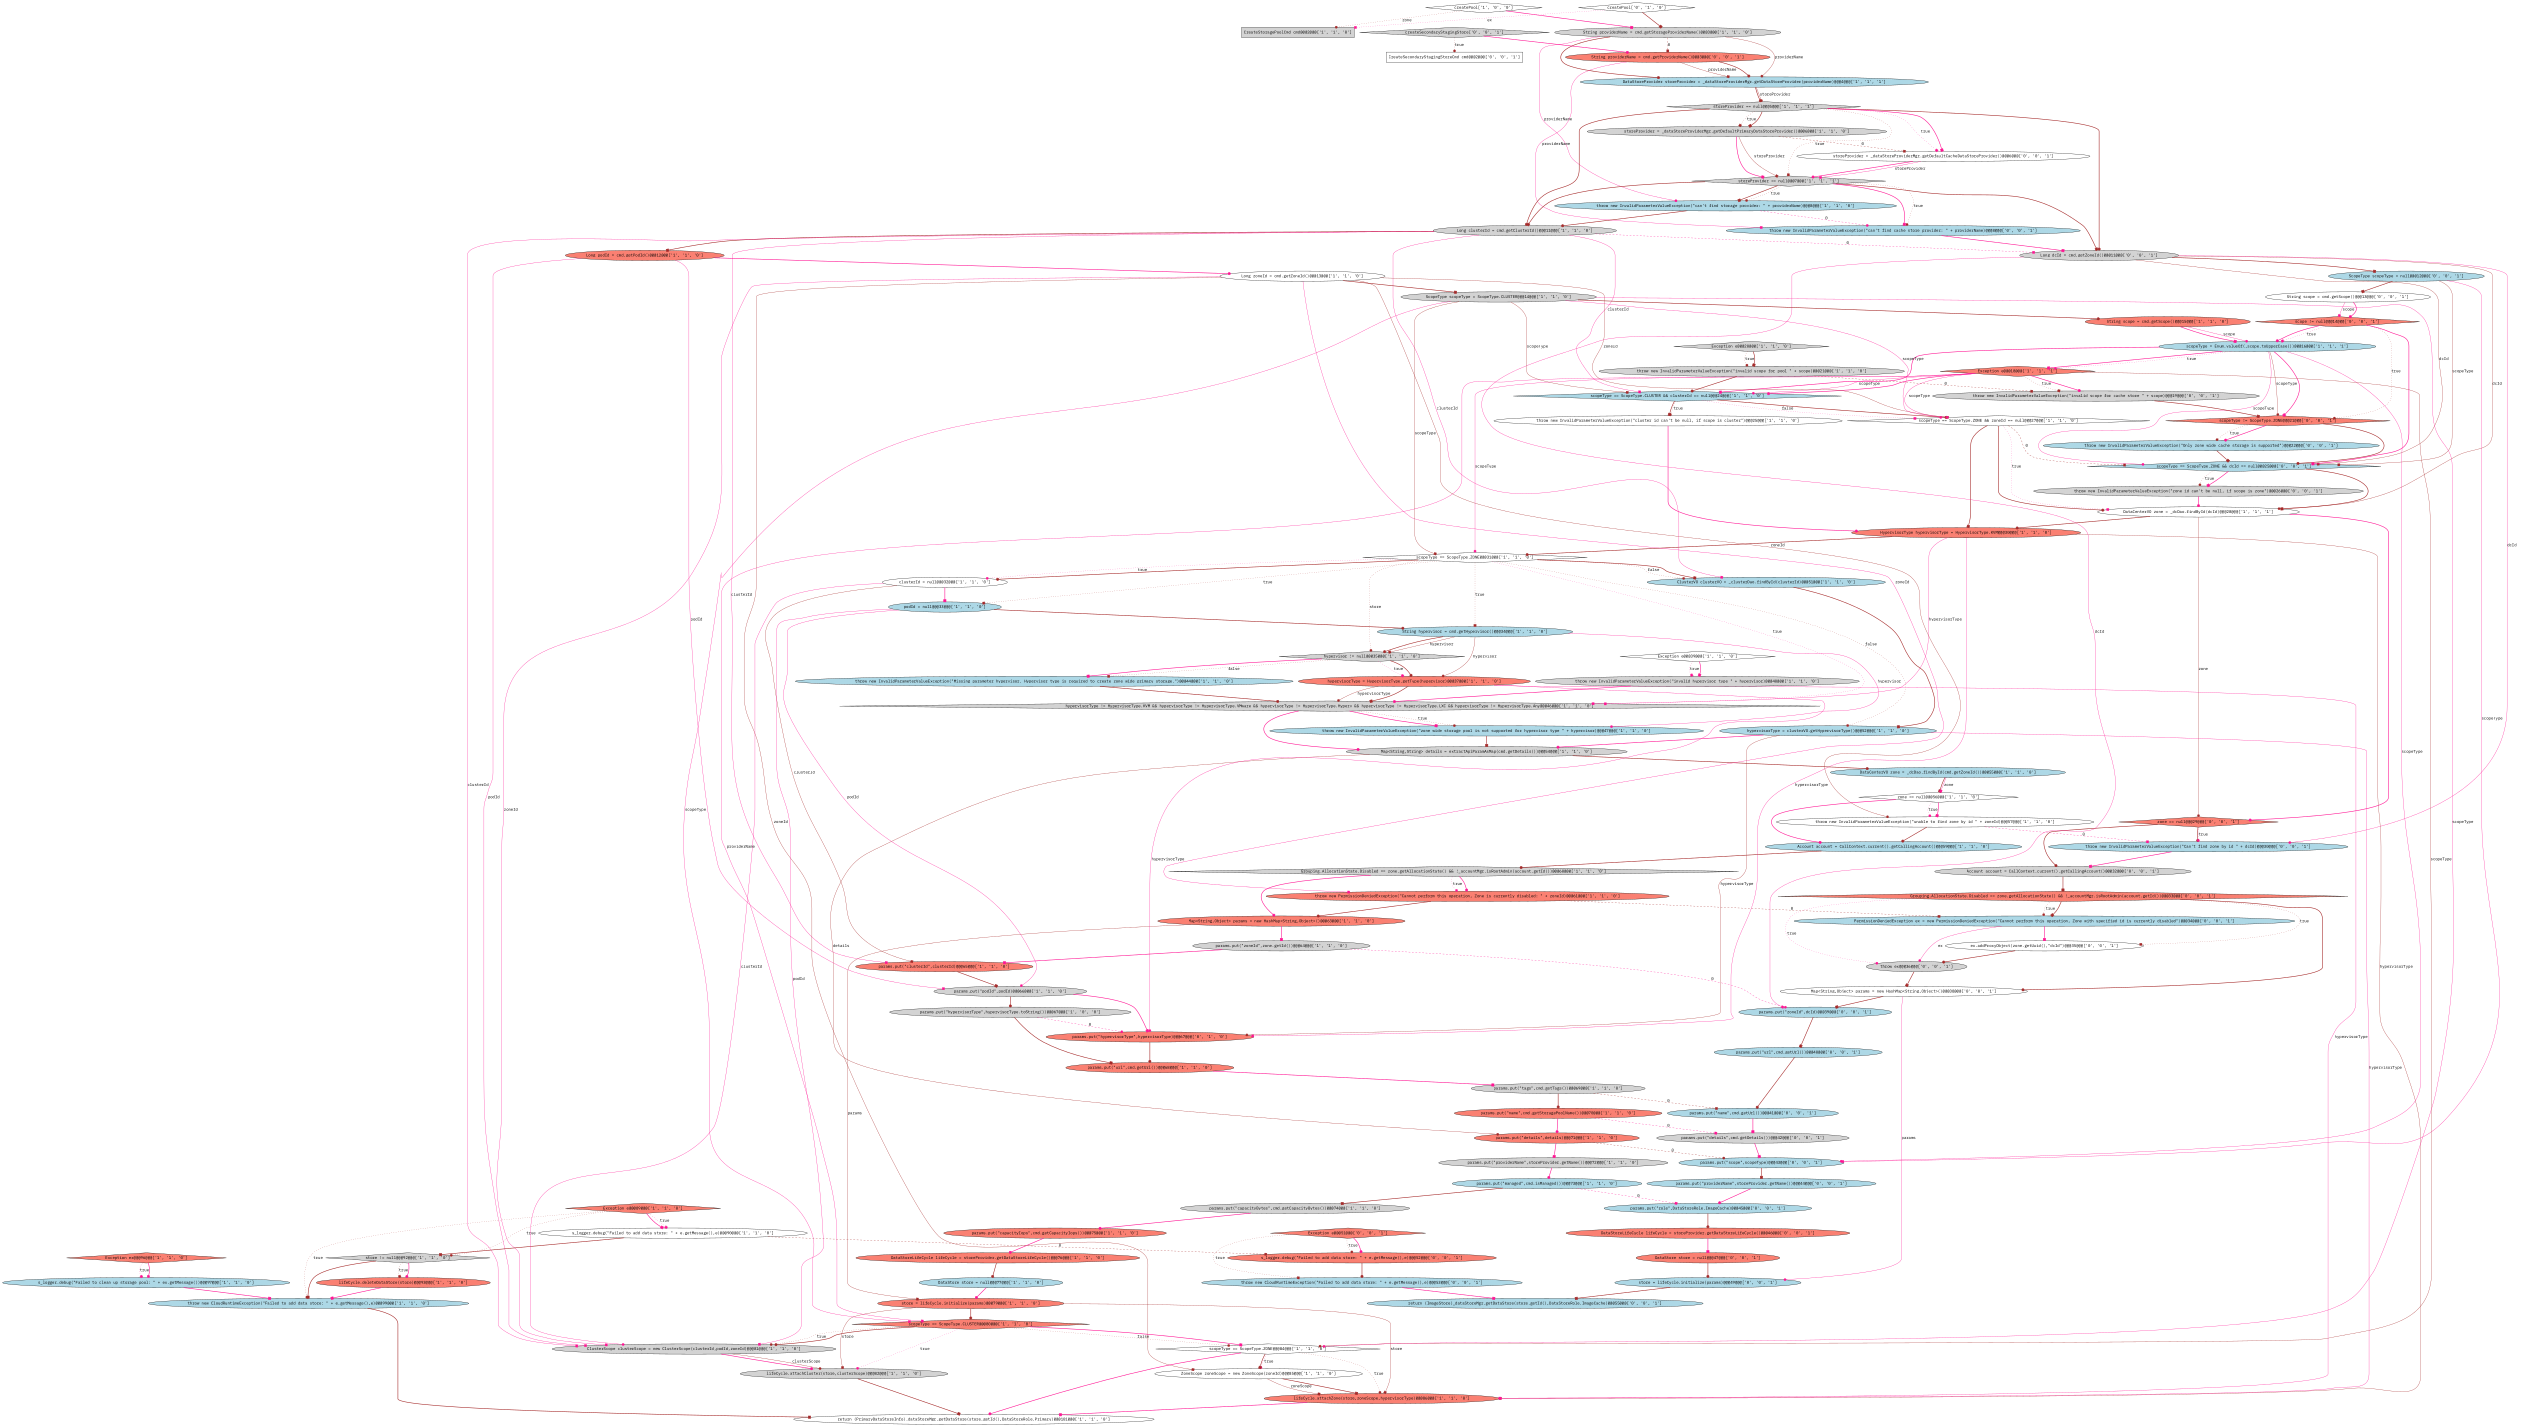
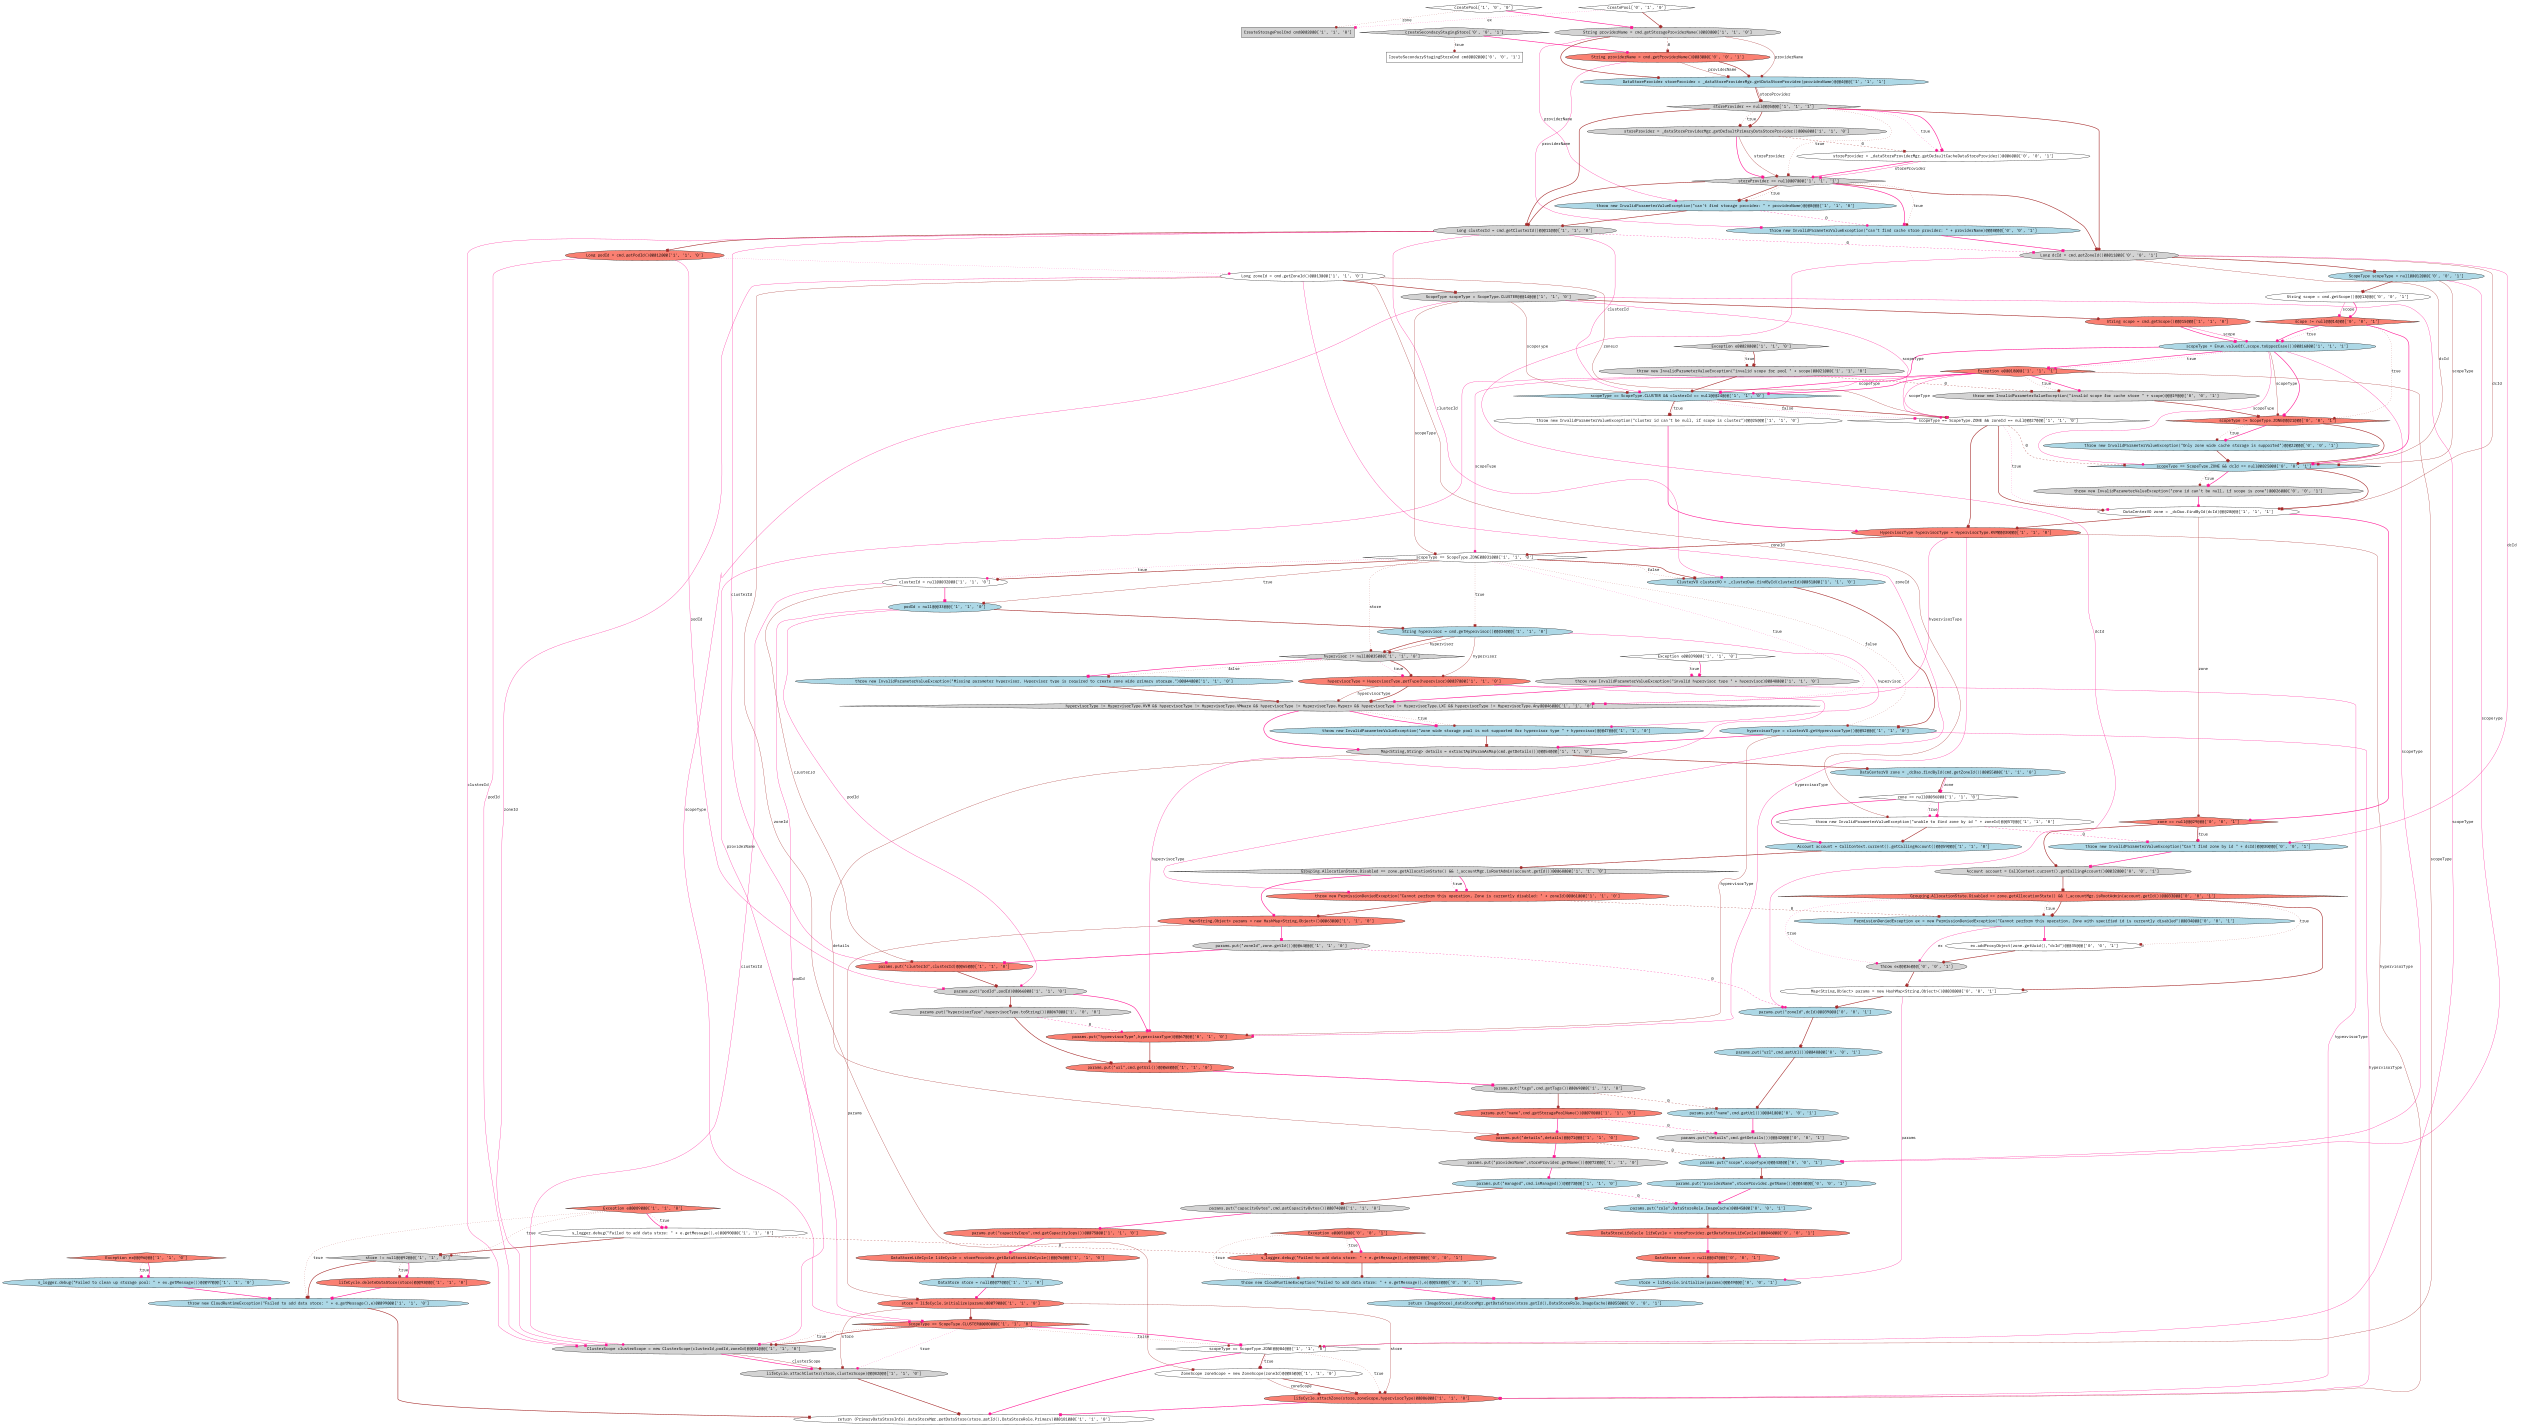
(971, 266) -> (971, 266)
(1212, 582) -> (1212, 582)
